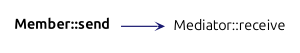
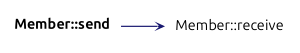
(230, 26) -> (230, 26)
